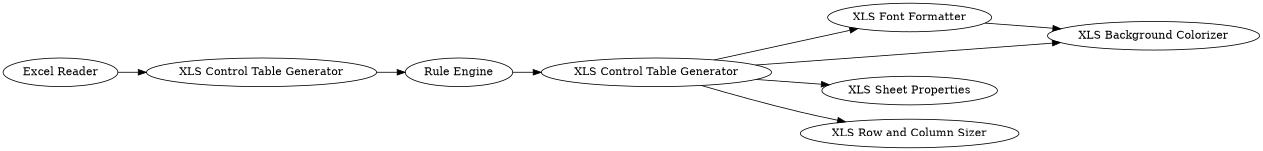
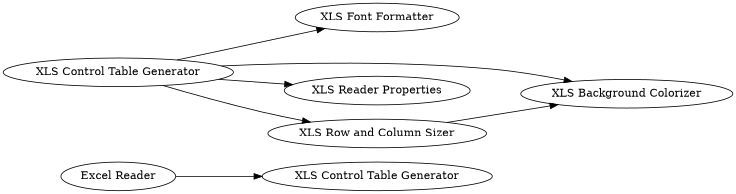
(1019, 26) -> (499, 114)
(459, 72) -> none
(910, 91) -> (377, 91)
